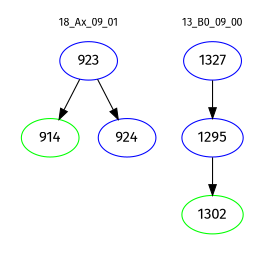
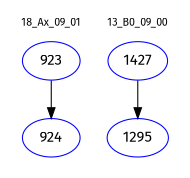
(213, 61) -> (138, 61)
(50, 138) -> none
(213, 215) -> none
